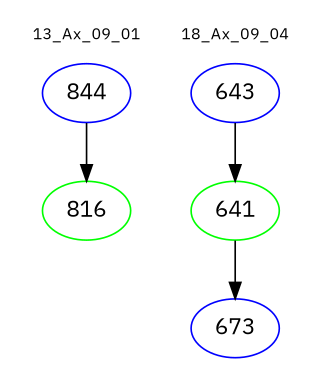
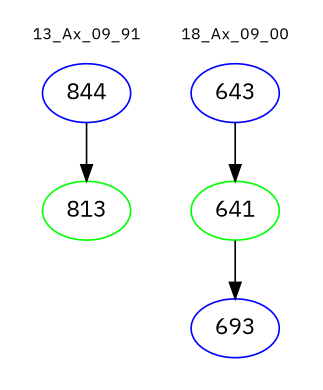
(87, 35) -> (87, 35)
(236, 35) -> (236, 35)
(87, 211) -> (87, 211)
(235, 328) -> (235, 328)
